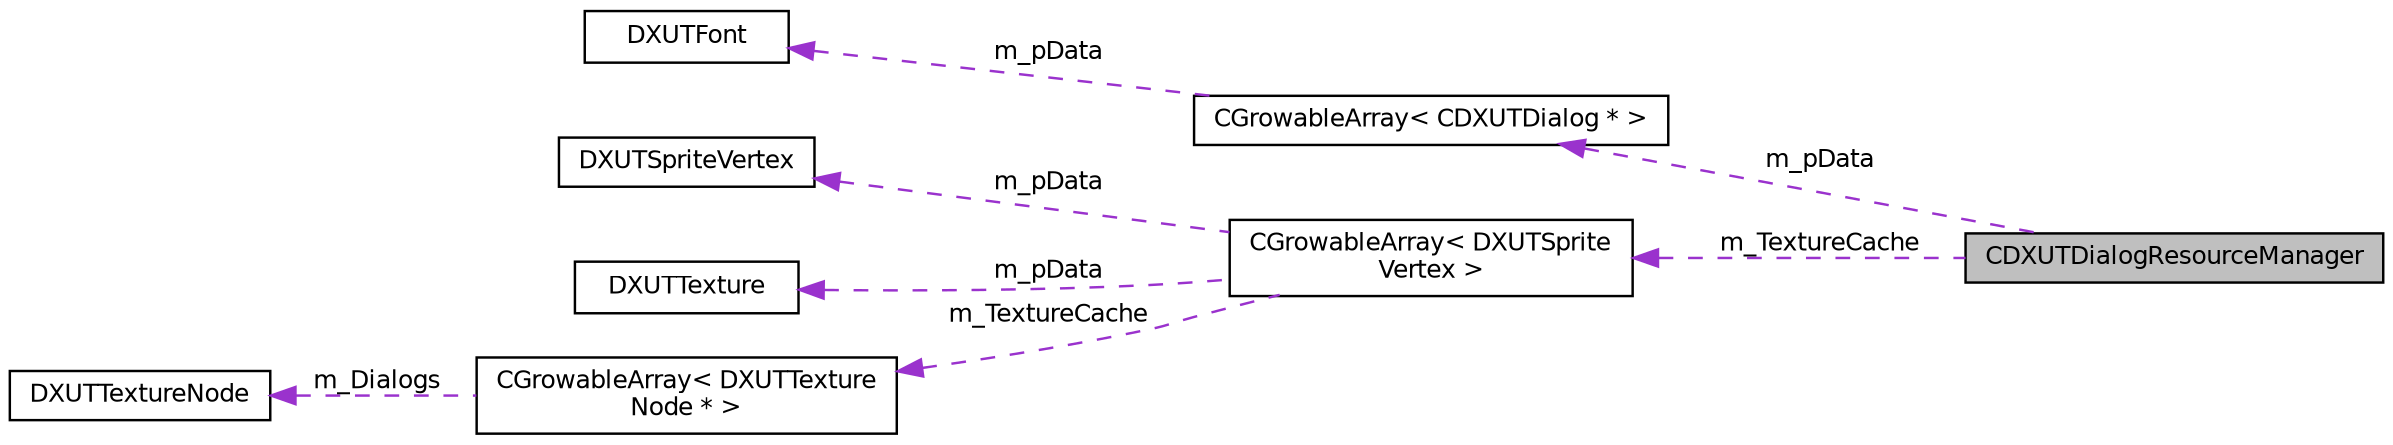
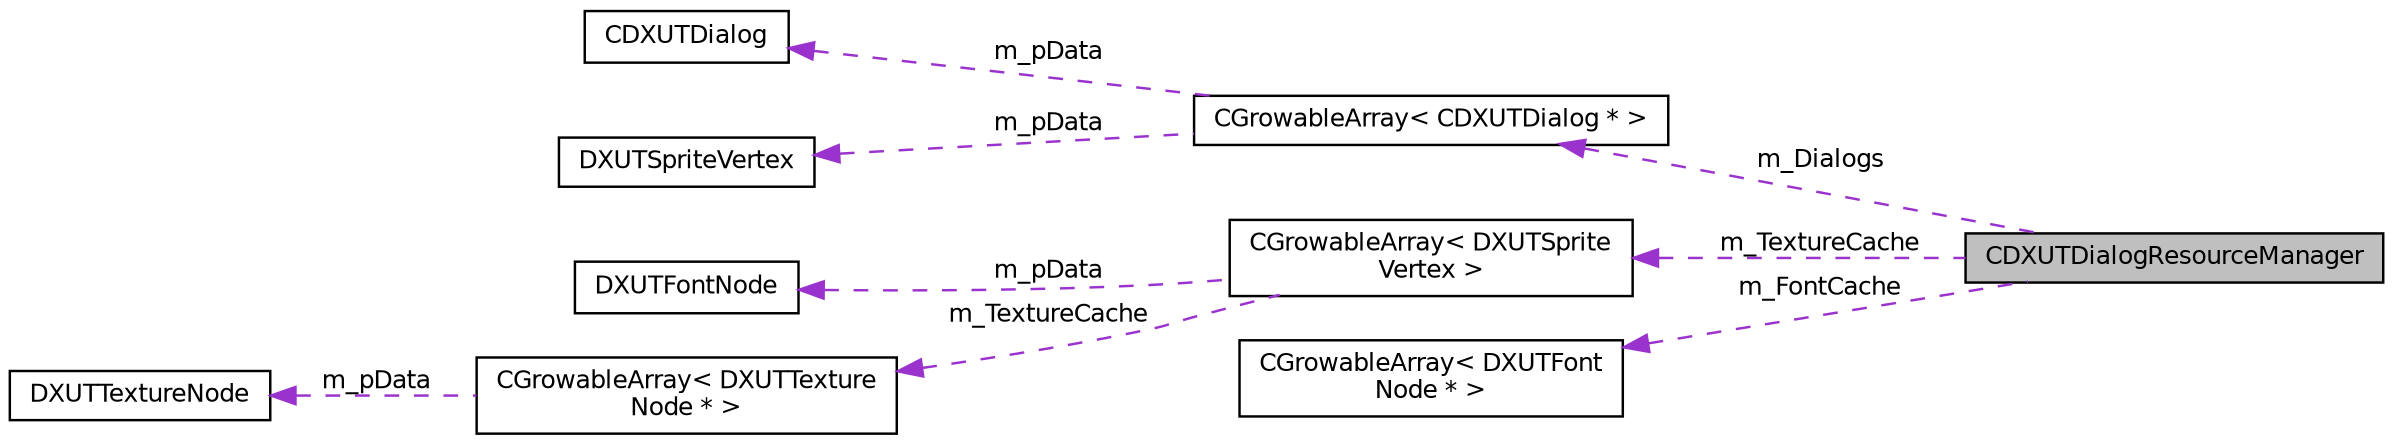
(687, 37) -> (687, 37)
(1817, 161) -> (1817, 161)
(1034, 207) -> (1017, 144)
(687, 287) -> (687, 287)
none -> (1431, 378)
(373, 382) -> (373, 382)
